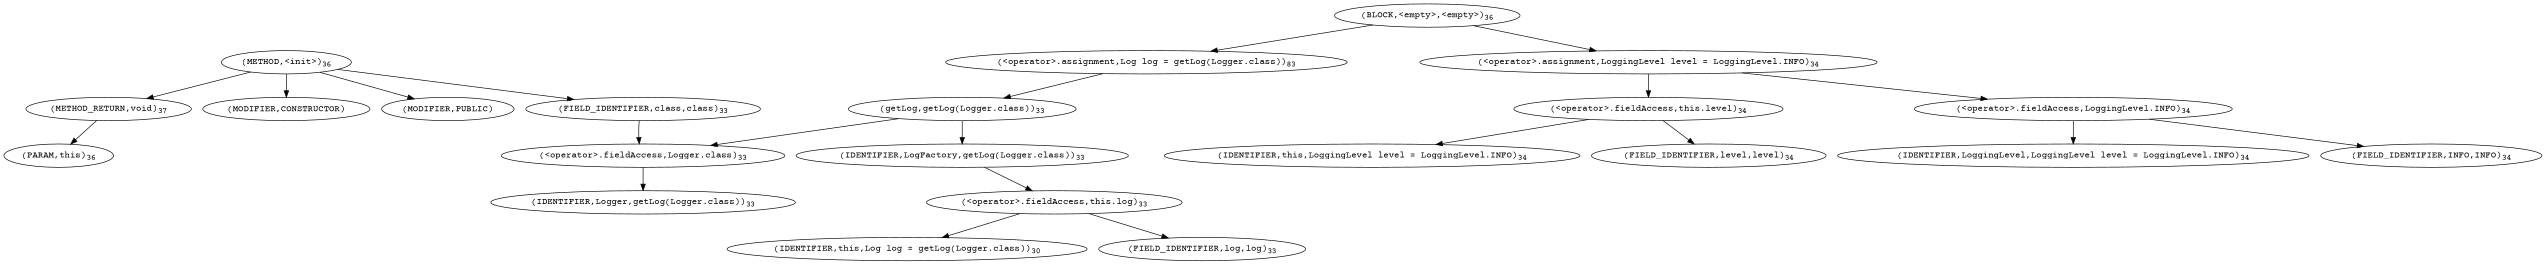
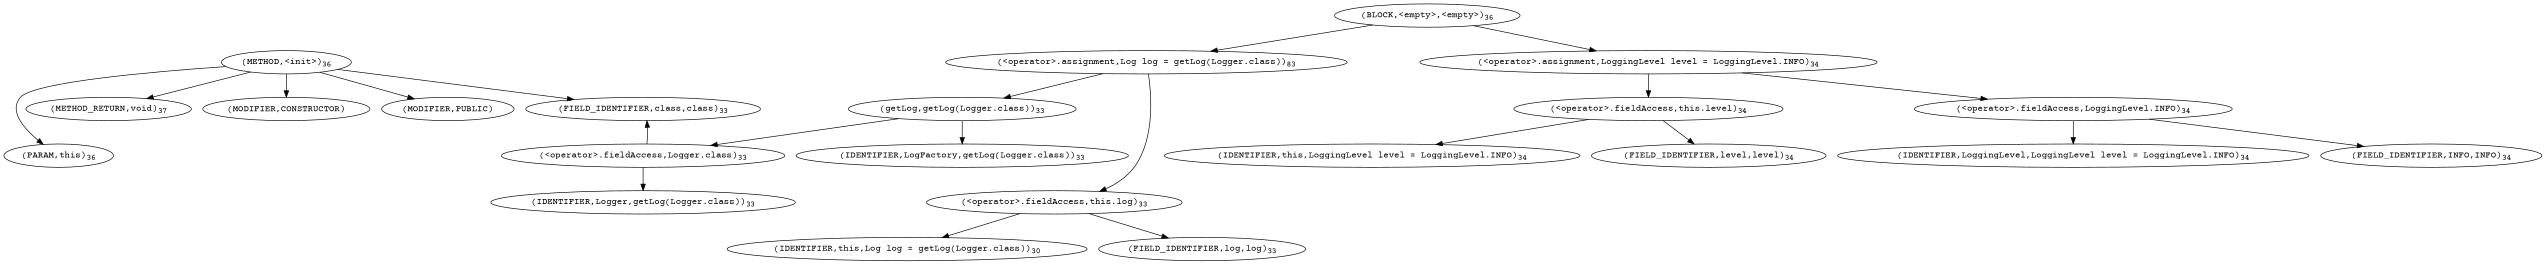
(639, 129) -> (647, 136)
(86, 130) -> (96, 79)
(1005, 178) -> (1147, 140)
